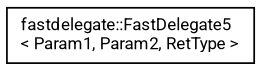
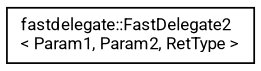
(131, 35) -> (131, 35)
